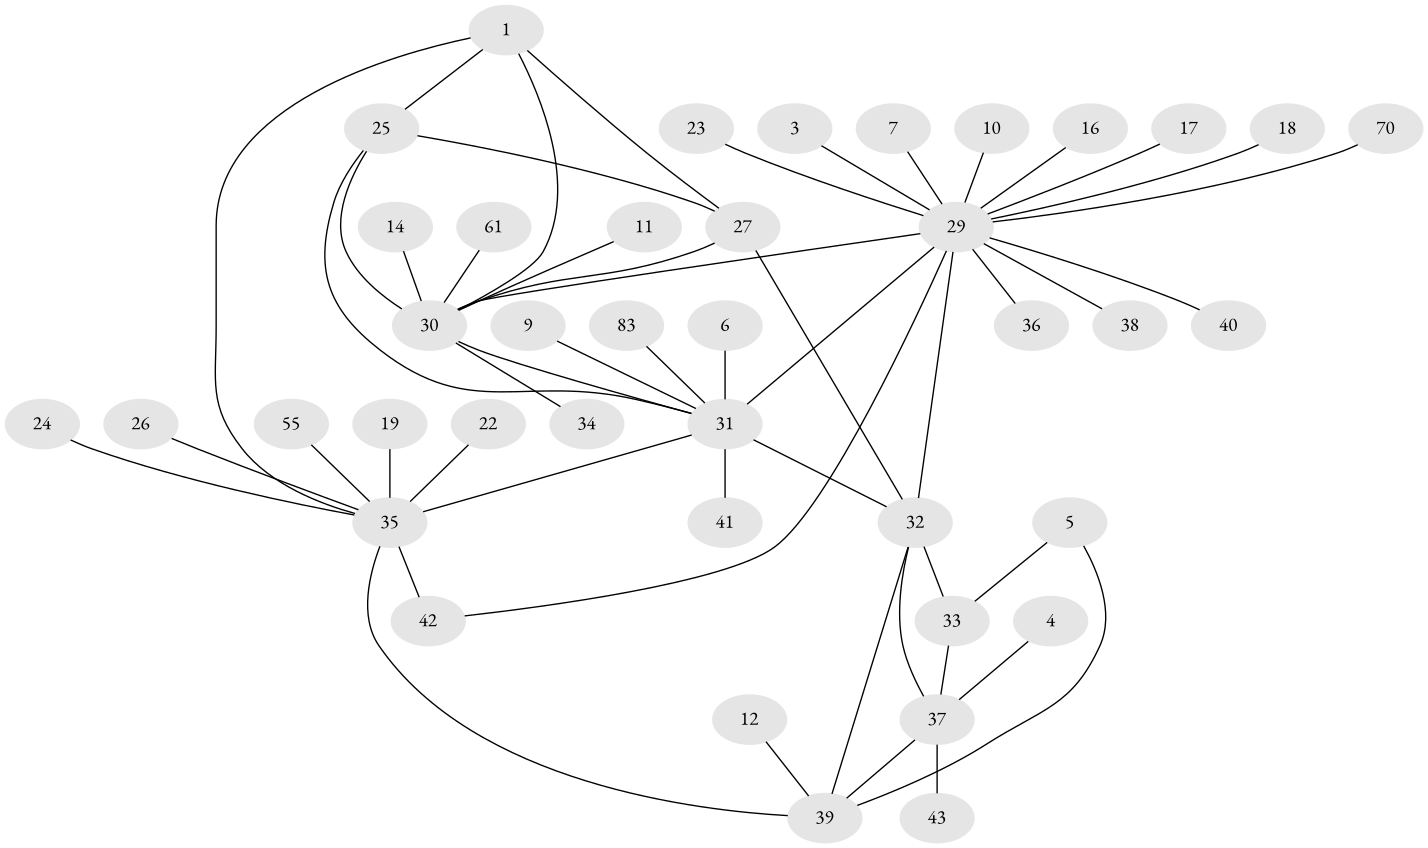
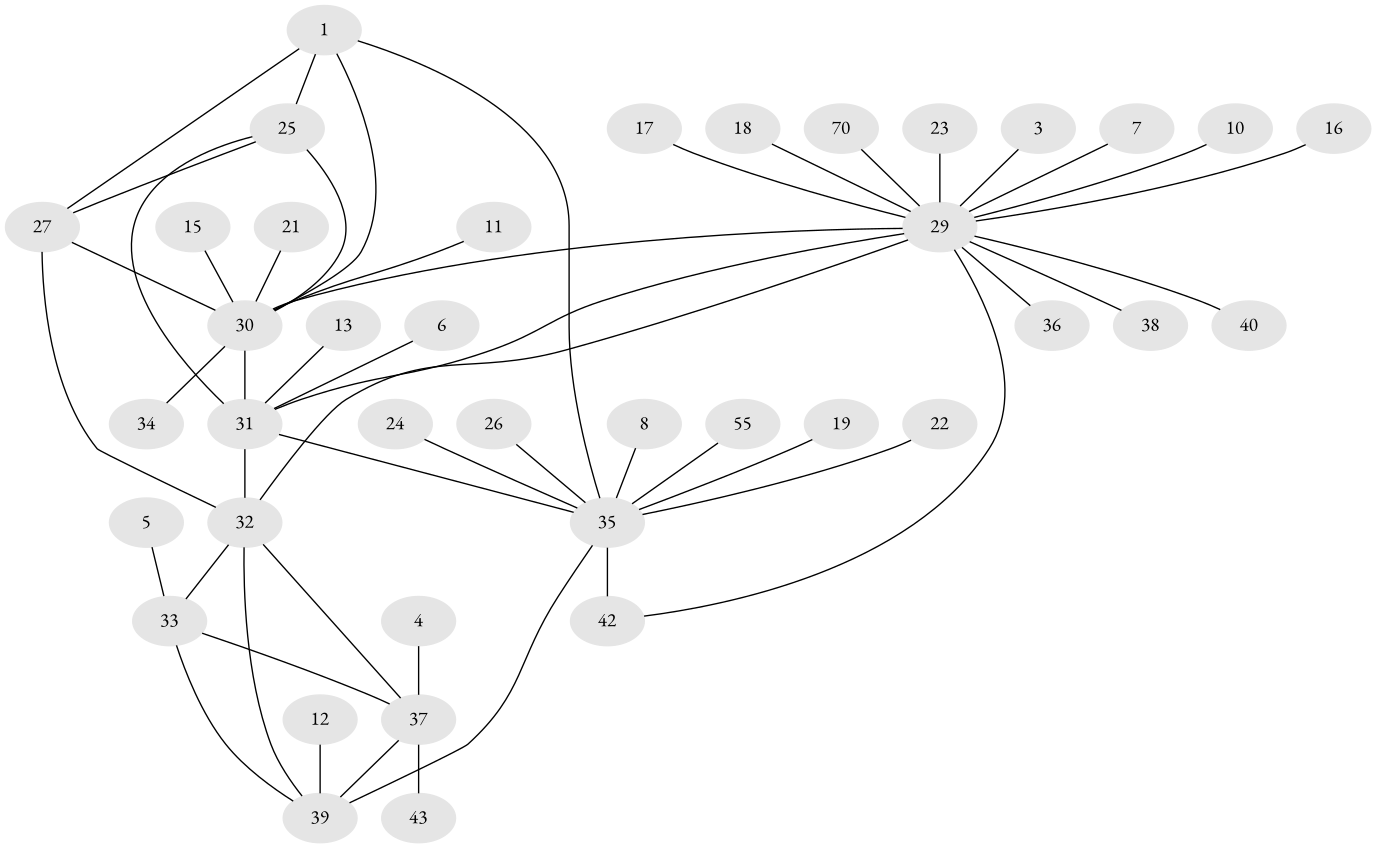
(395, 227) -> (193, 227)
(494, 227) -> (291, 227)
(528, 326) -> none
(627, 326) -> (343, 326)
none -> (644, 424)
(725, 523) -> none
(1036, 715) -> (219, 735)
